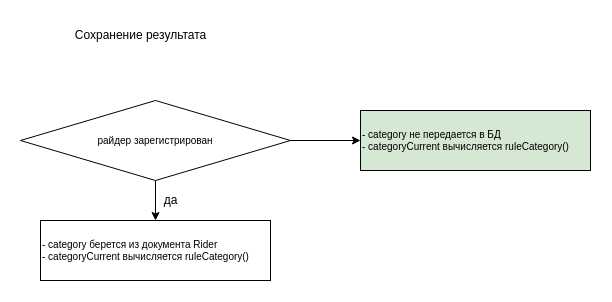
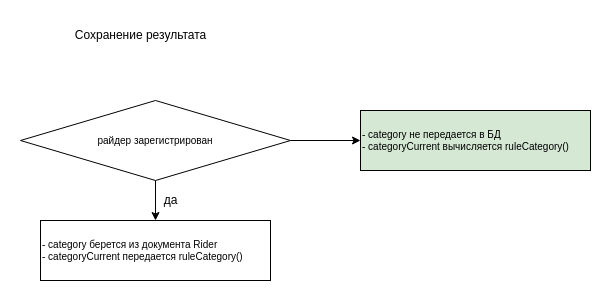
(157, 251) -> (157, 251)
